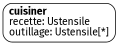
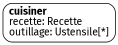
(50, 22) -> (46, 22)
